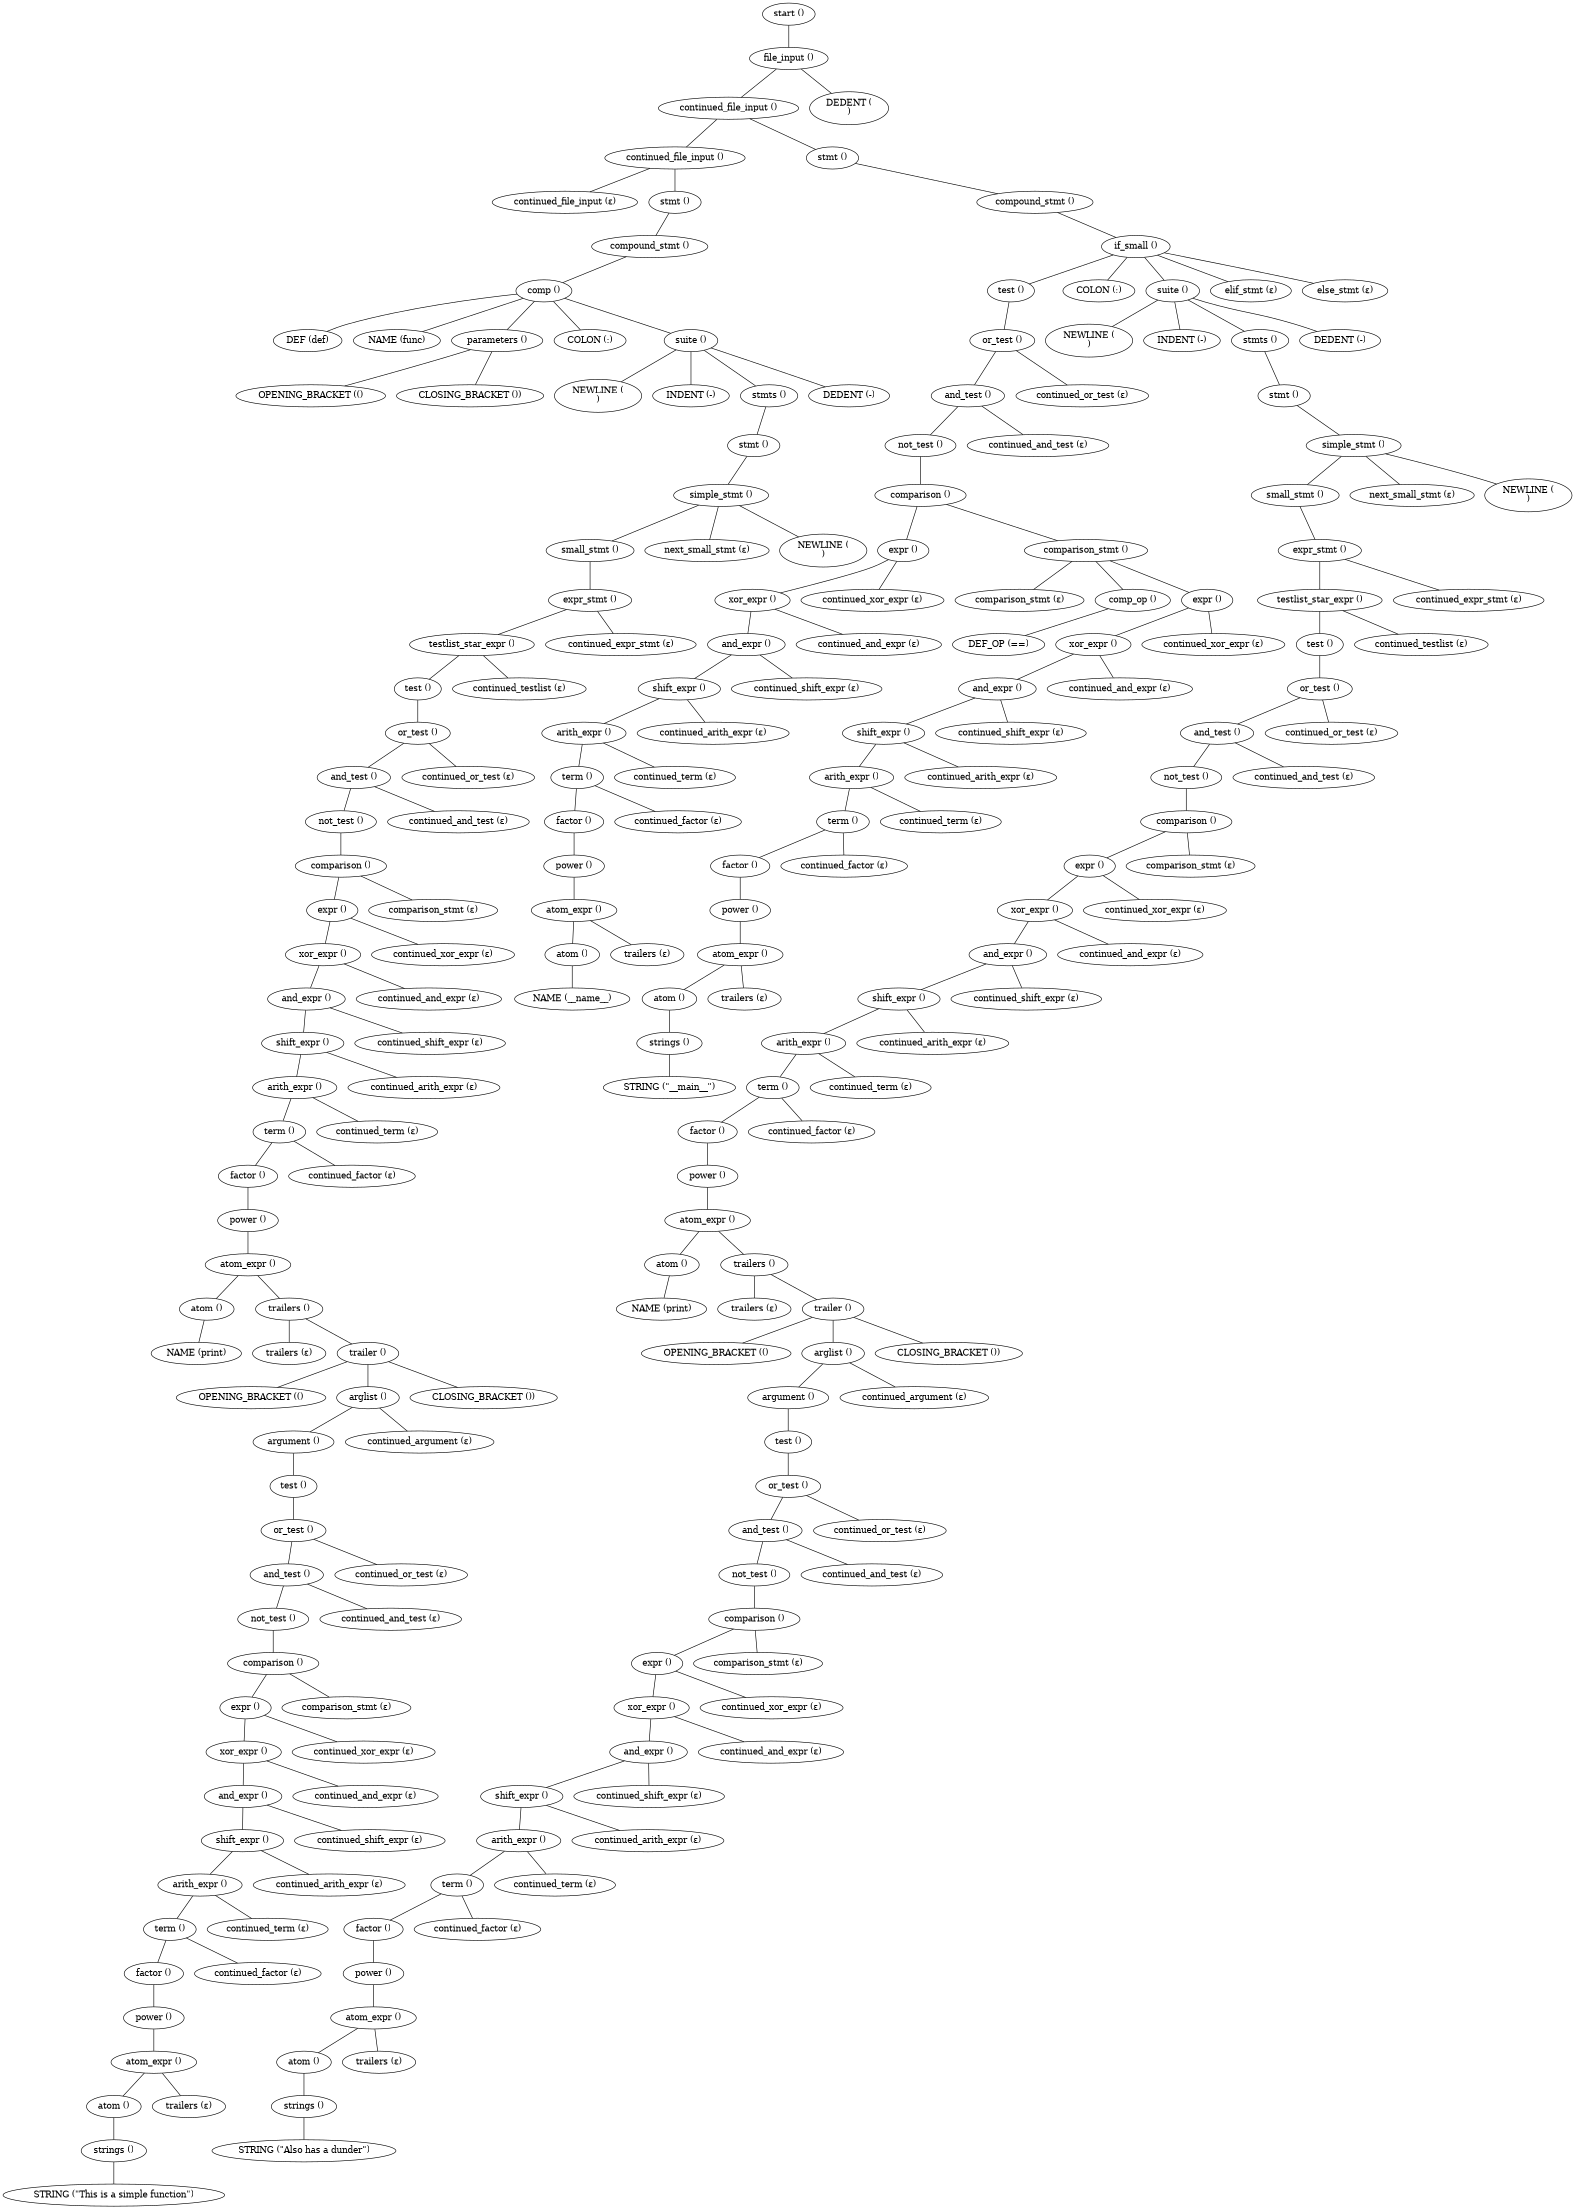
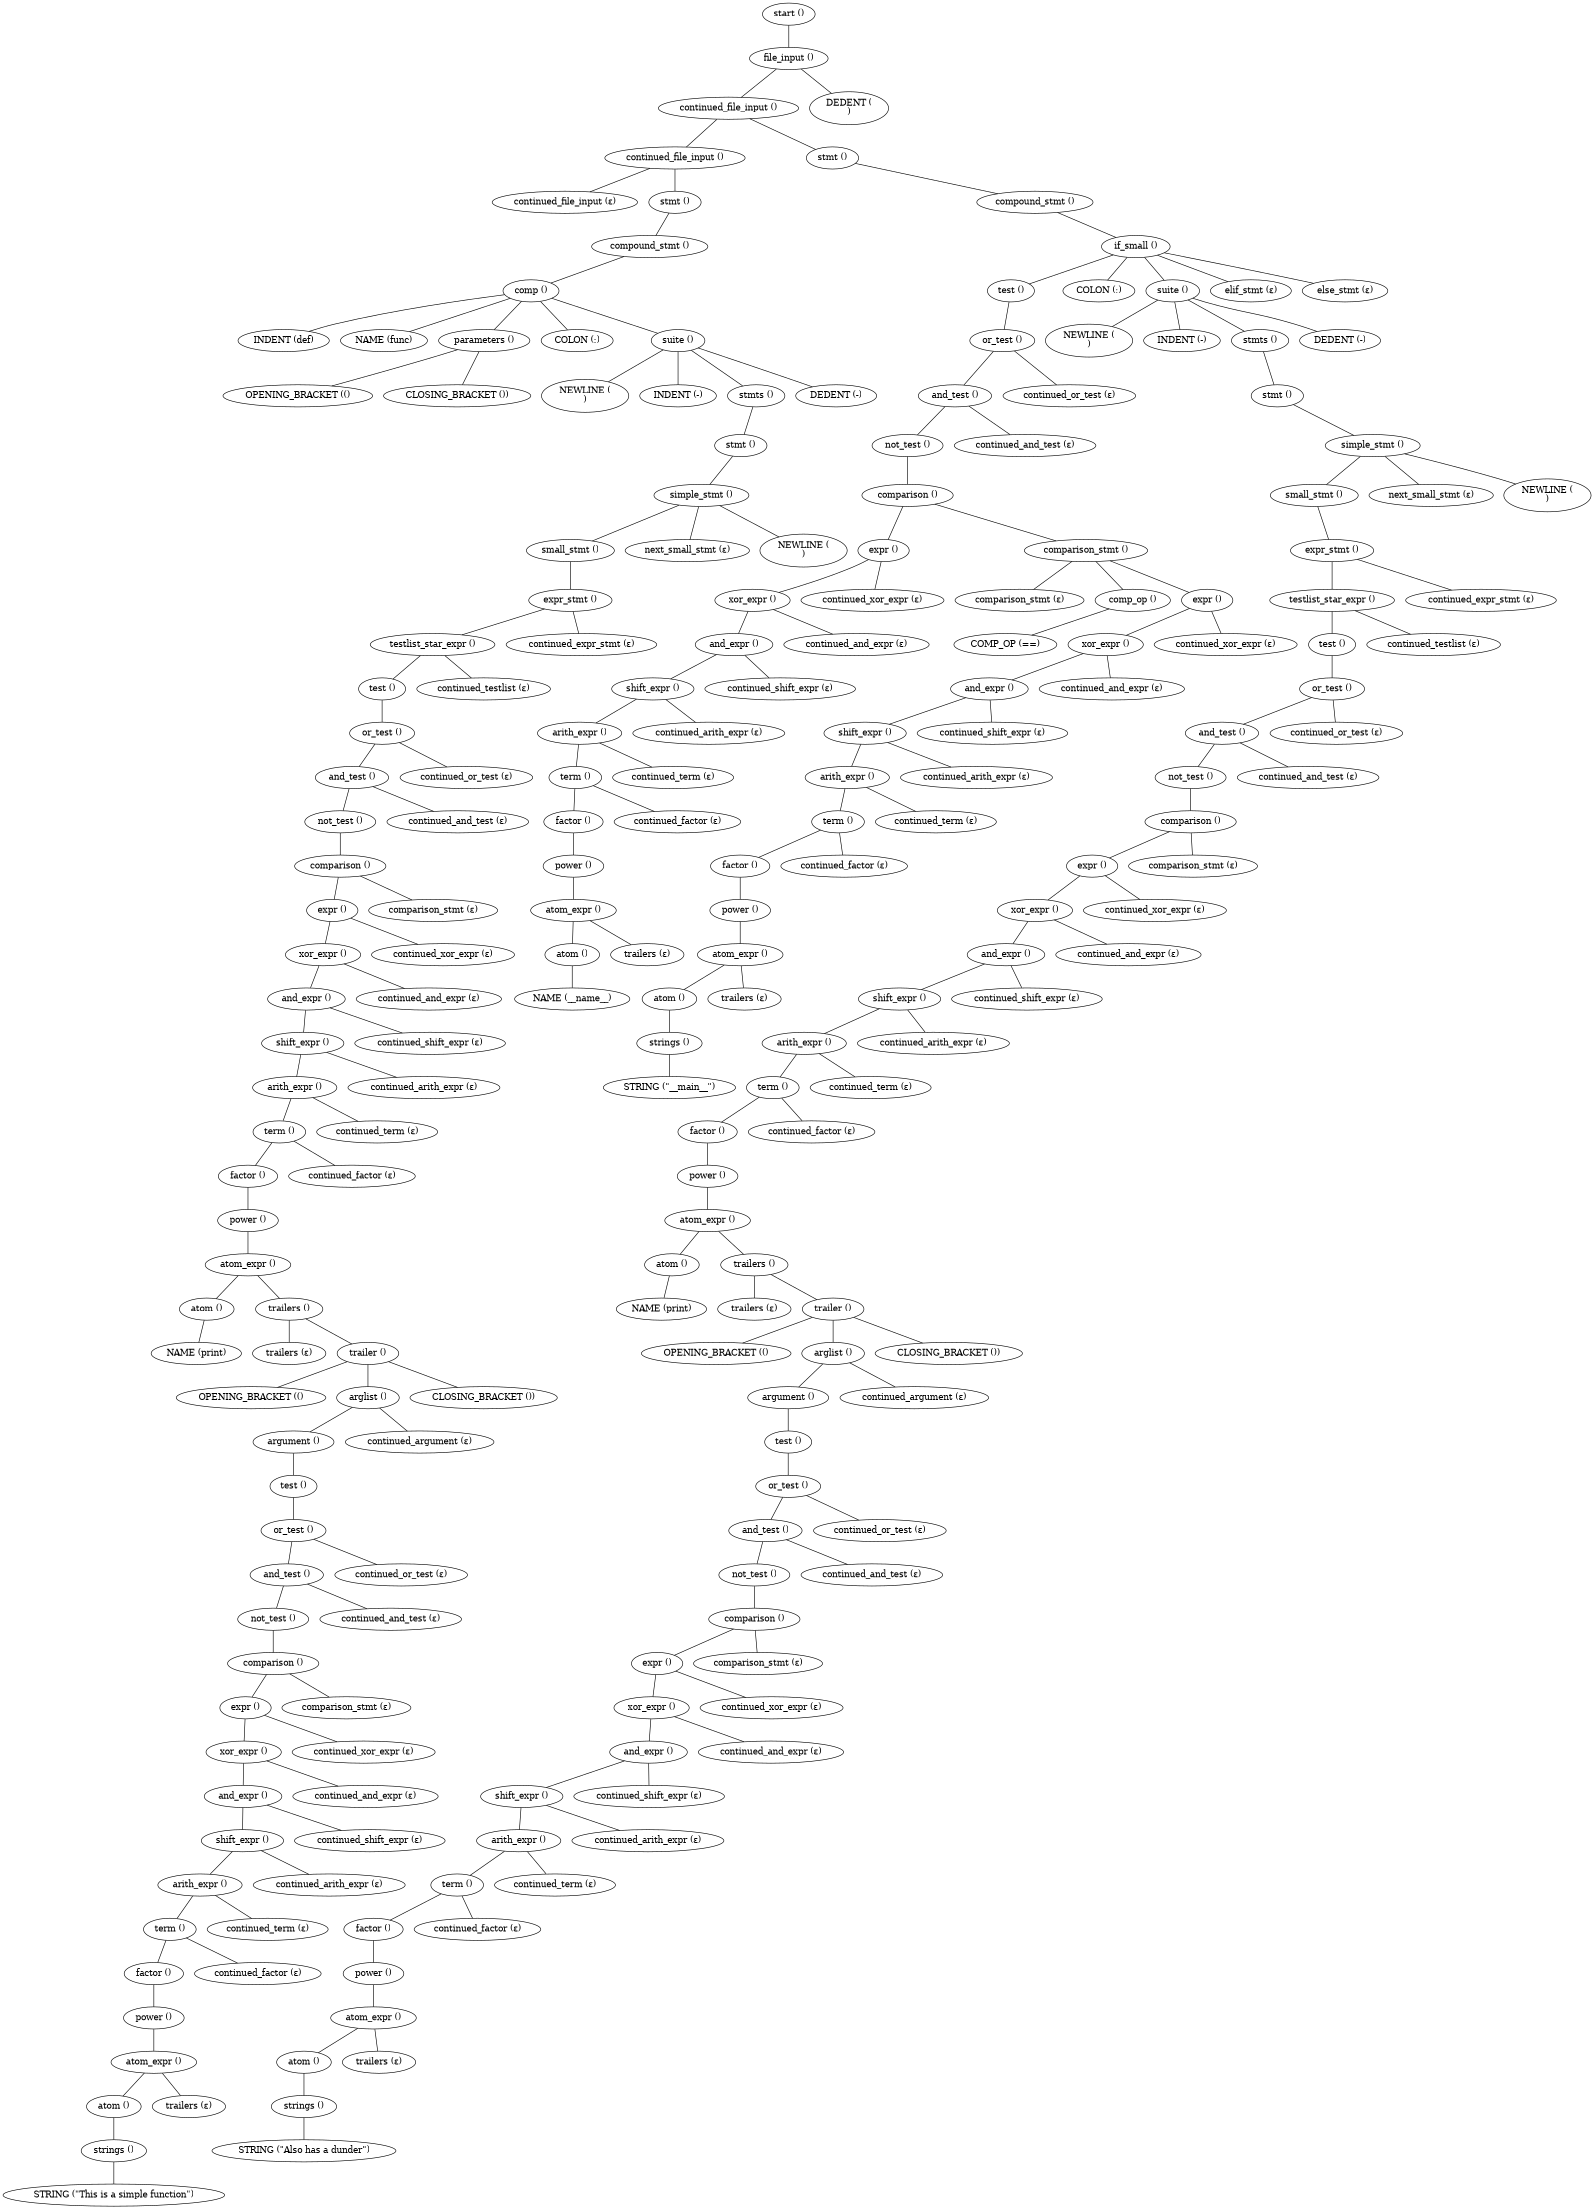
(308, 341) -> (284, 341)
(999, 645) -> (1005, 645)
